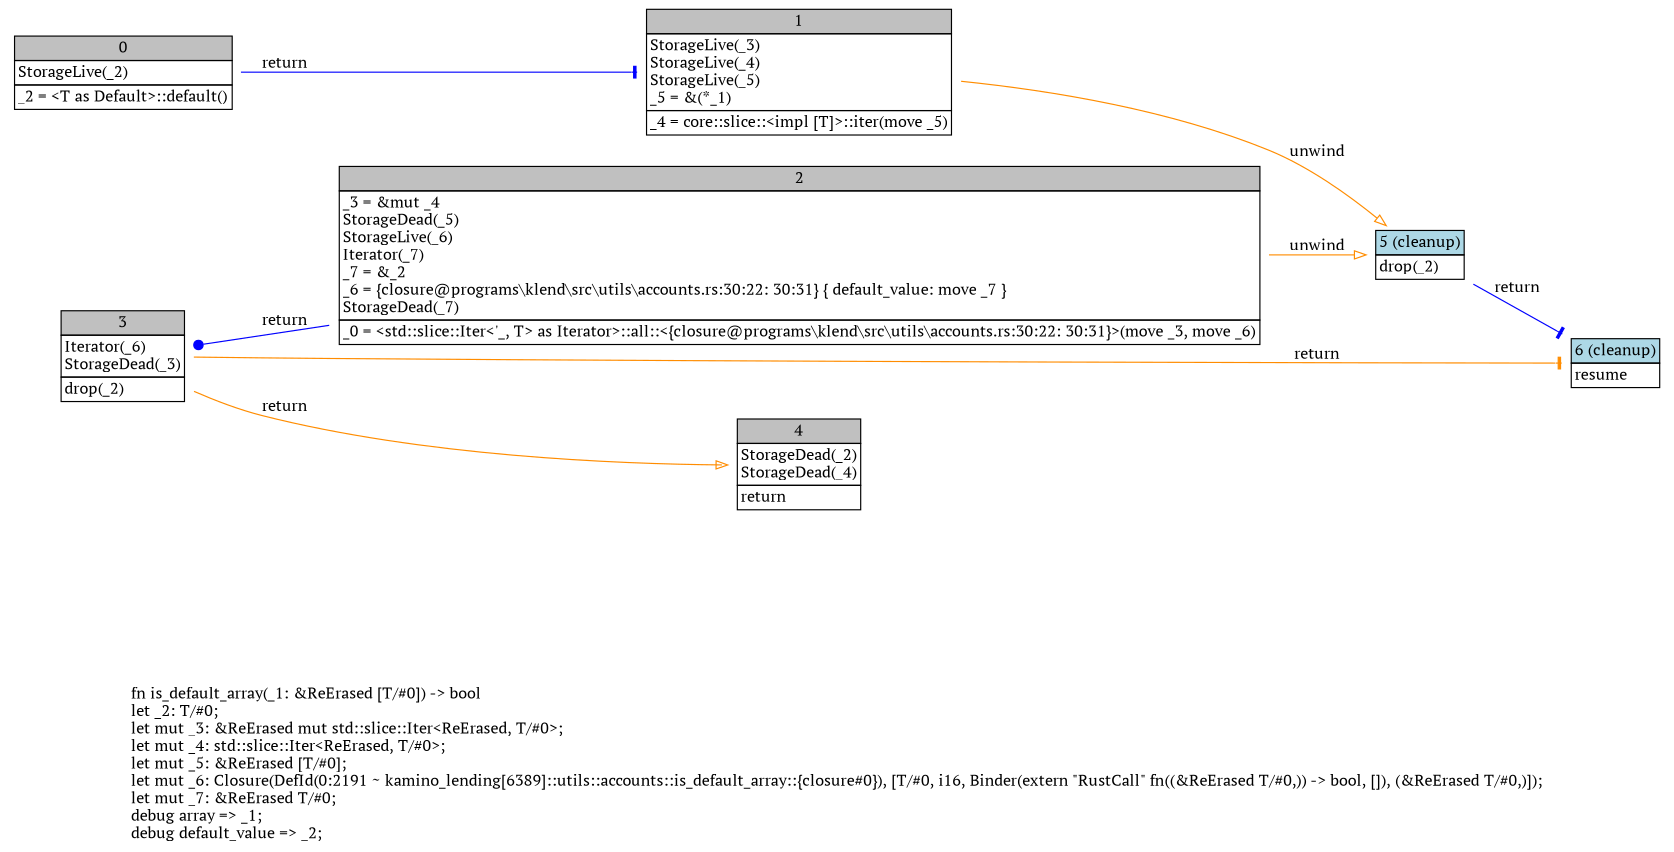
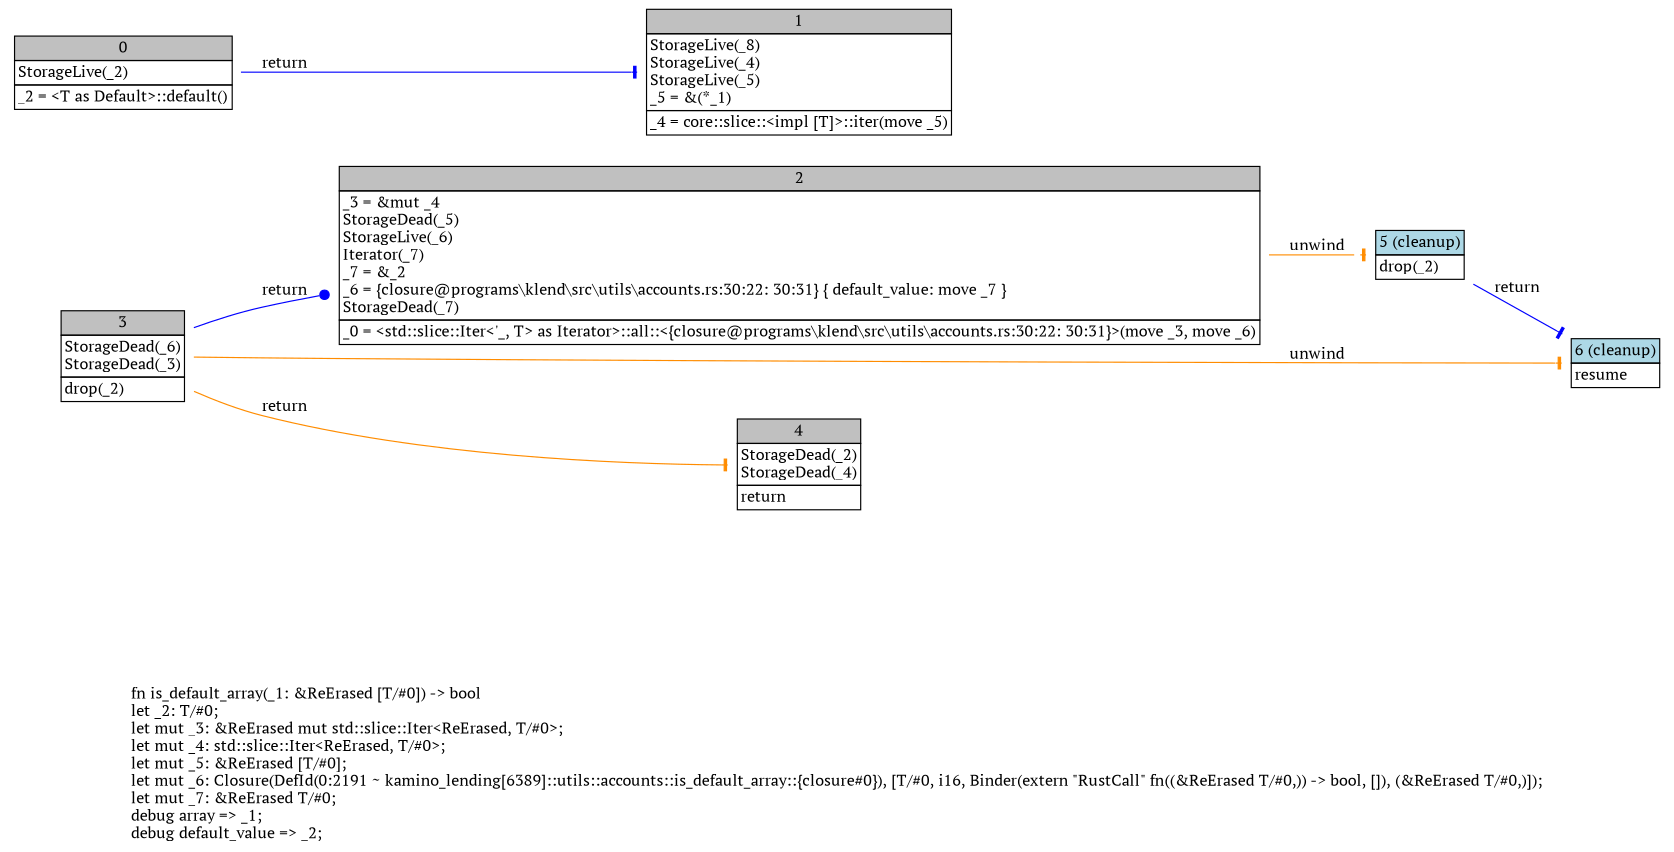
(705, 45) -> (705, 45)
(1180, 120) -> none
(1312, 255) -> (1312, 255)
(266, 335) -> (256, 309)
(105, 347) -> (123, 347)
(1318, 354) -> (1318, 354)
(455, 449) -> (455, 449)
